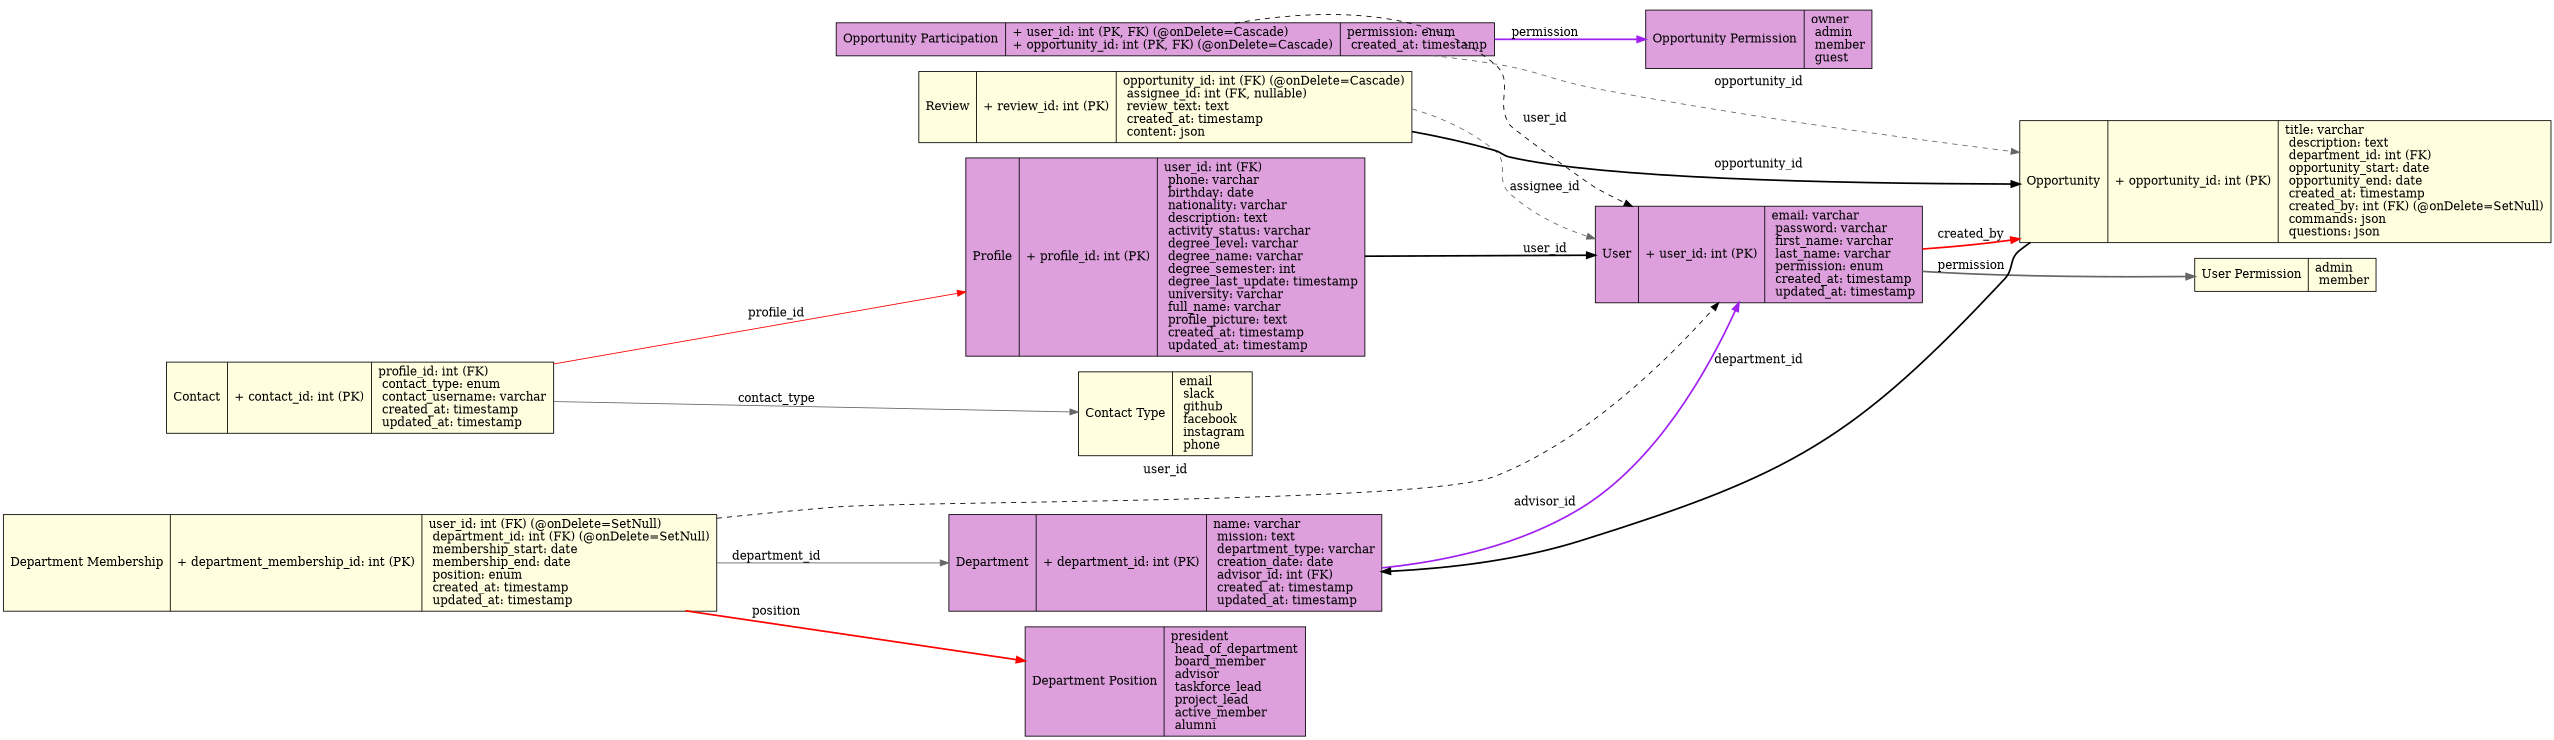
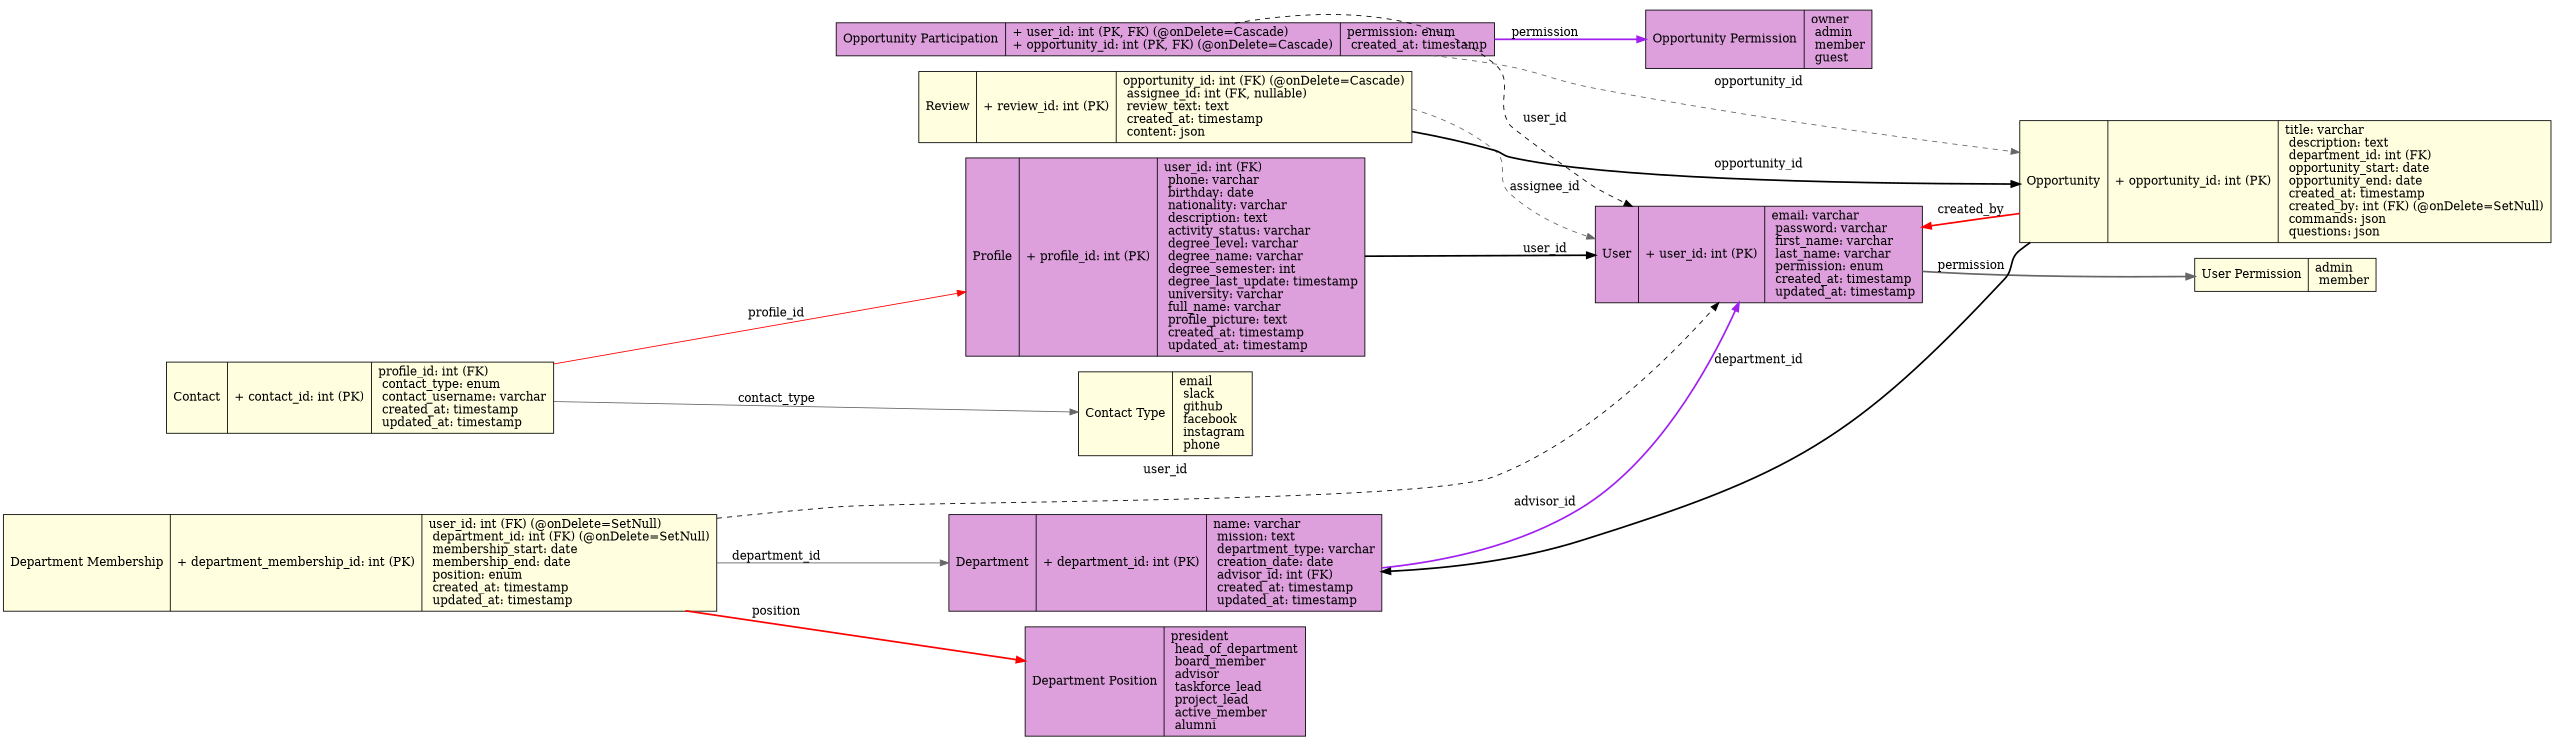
(1967, 245) -> (1975, 219)
